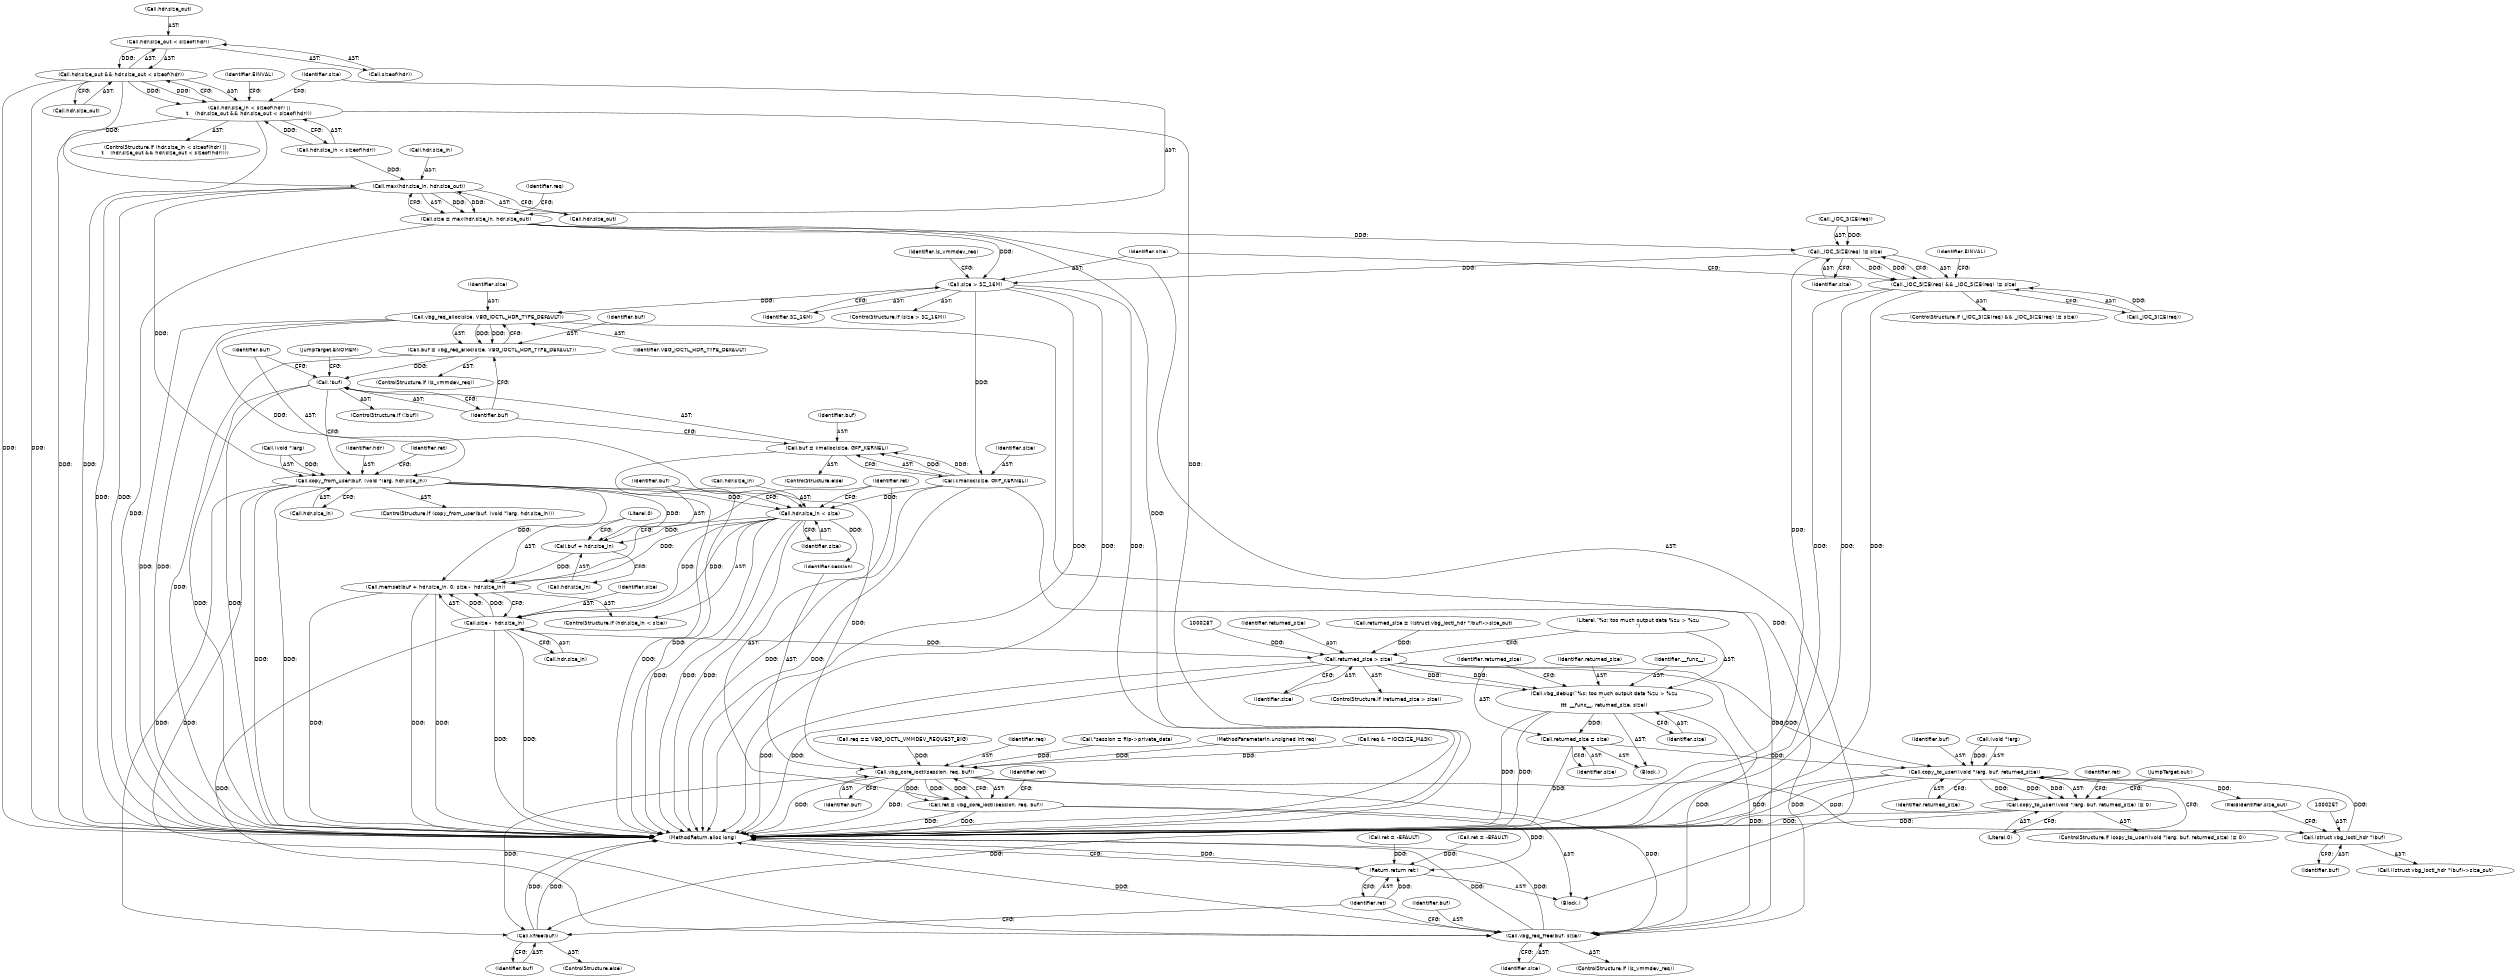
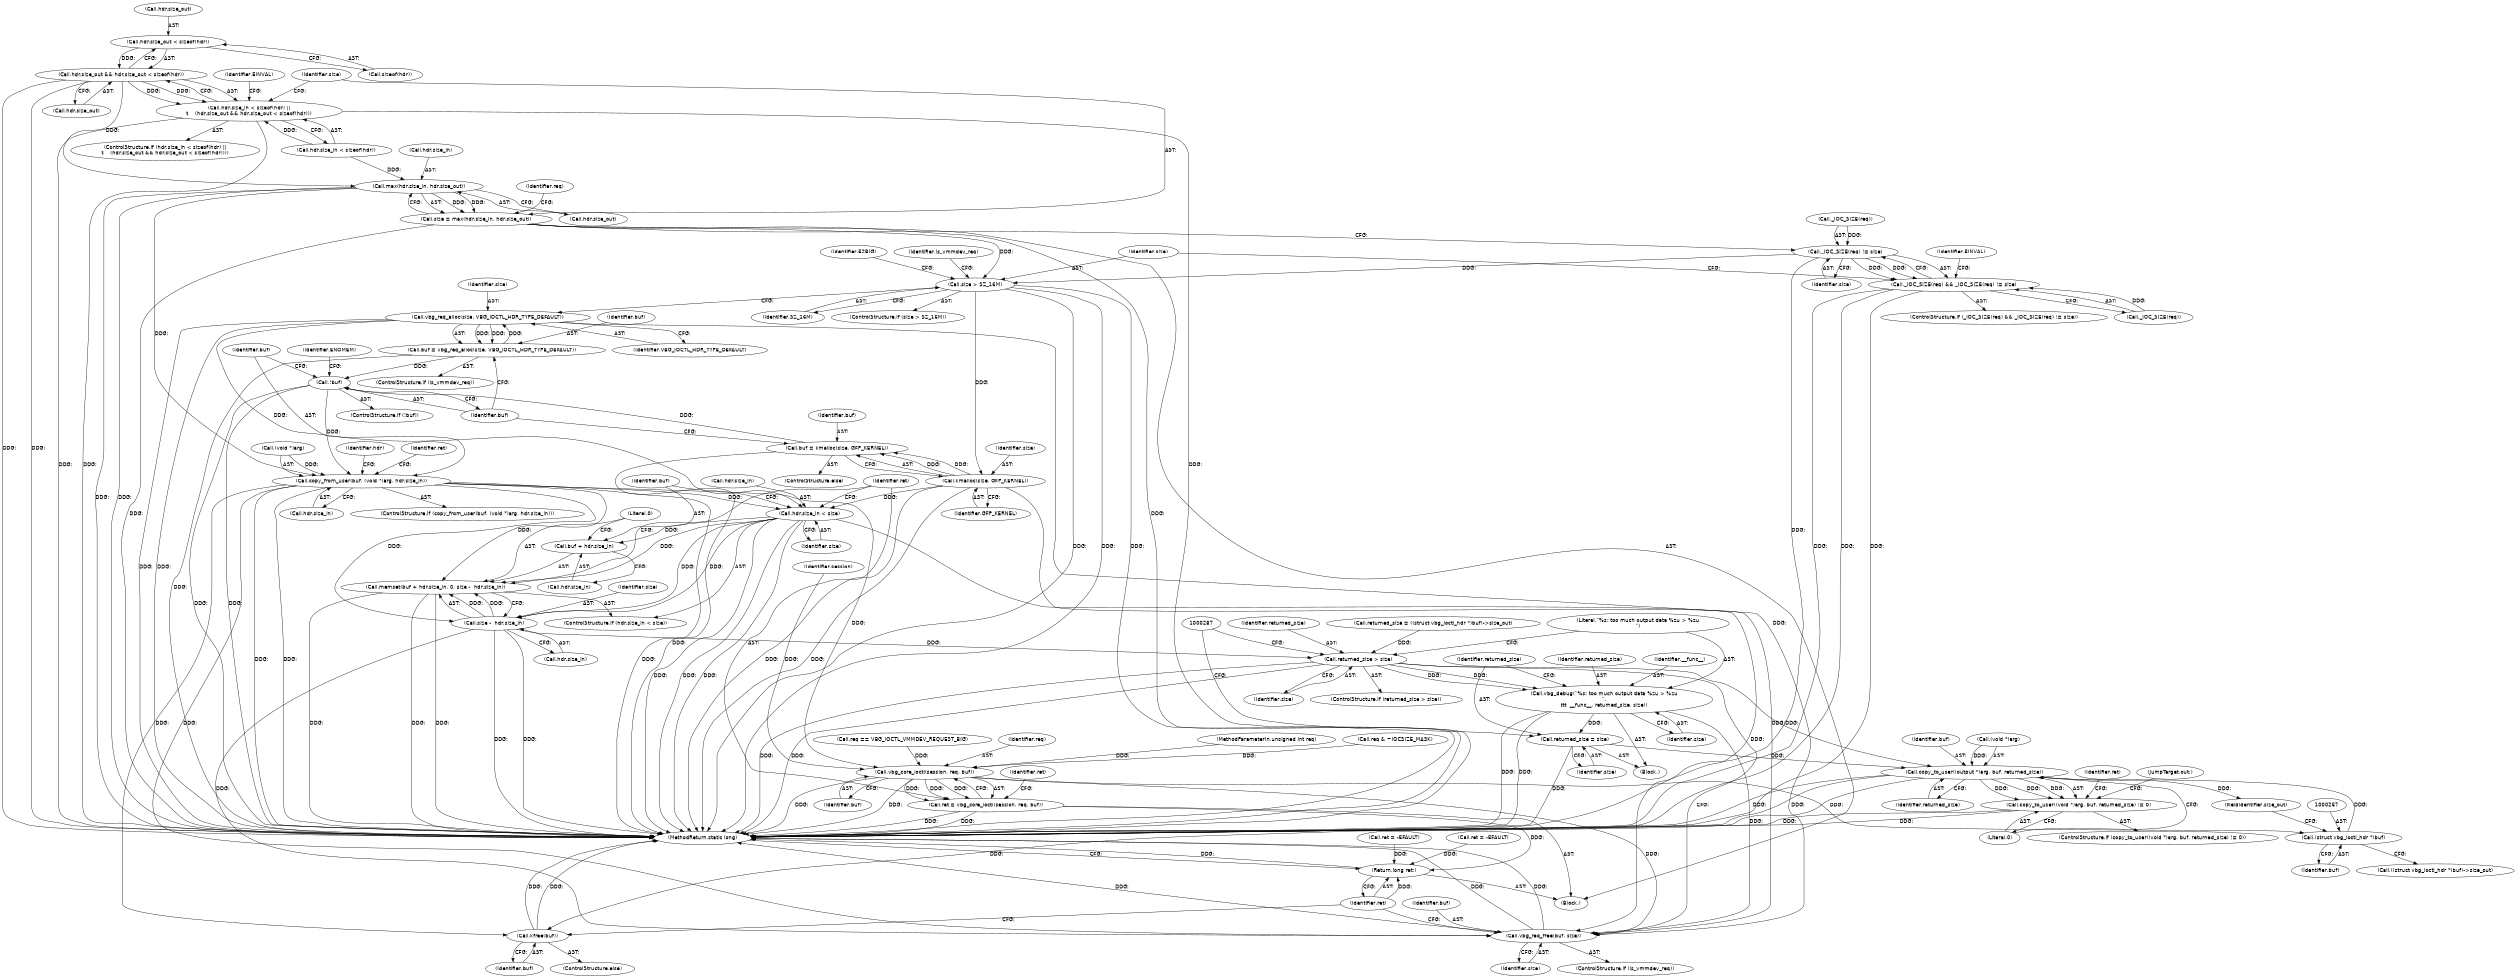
(151, 59) -> (151, 59)
(316, 59) -> (316, 59)
(1362, 236) -> (1362, 236)
none -> (854, 252)
(768, 301) -> (768, 301)
(862, 301) -> (862, 301)
(900, 301) -> (900, 301)
none -> (629, 327)
(517, 334) -> (517, 334)
(329, 350) -> (329, 350)
(687, 416) -> (687, 416)
(334, 432) -> (334, 432)
(370, 465) -> (370, 465)
(635, 496) -> (478, 531)
none -> (986, 514)
(851, 535) -> (1489, 607)
(565, 567) -> (565, 567)
(1279, 643) -> (1279, 643)
(792, 660) -> (792, 660)
none -> (1299, 724)
(1127, 740) -> none
(1975, 772) -> (1975, 772)
(620, 799) -> none
(1704, 805) -> (1704, 805)
(703, 838) -> (703, 838)
(2401, 854) -> (2401, 854)
(1394, 871) -> (1394, 871)
